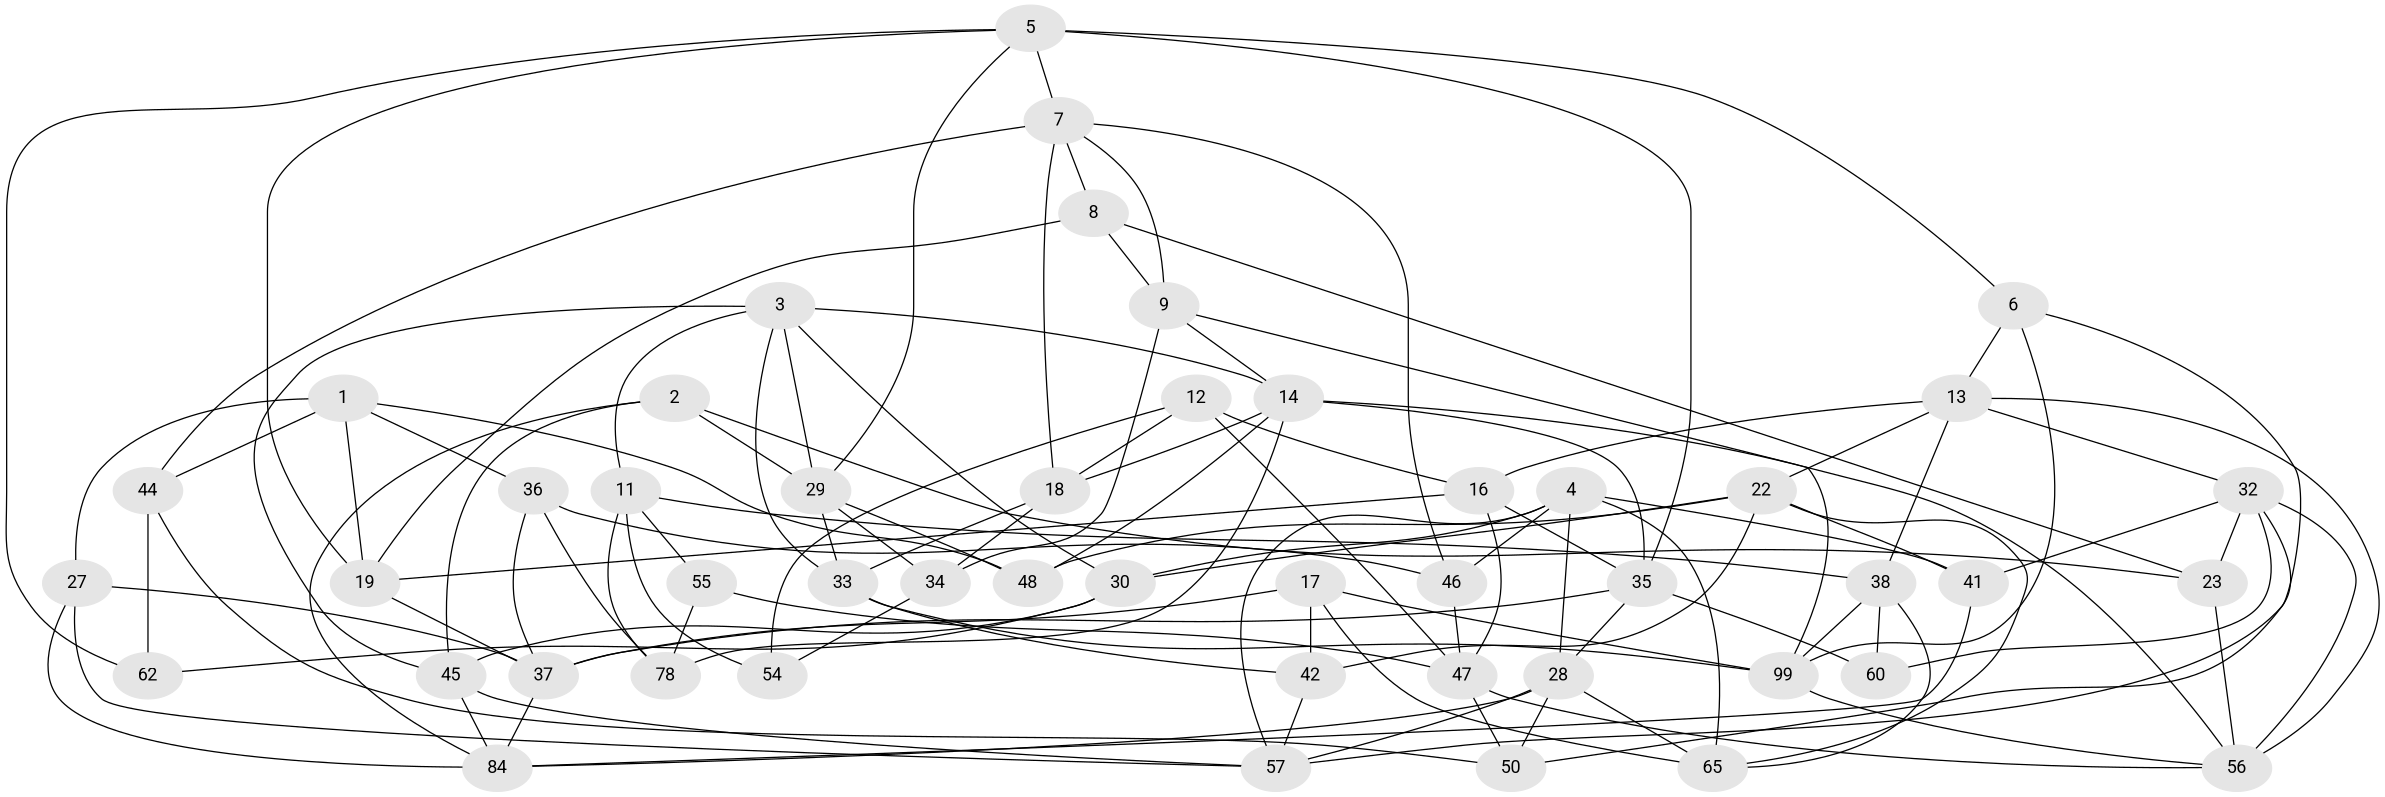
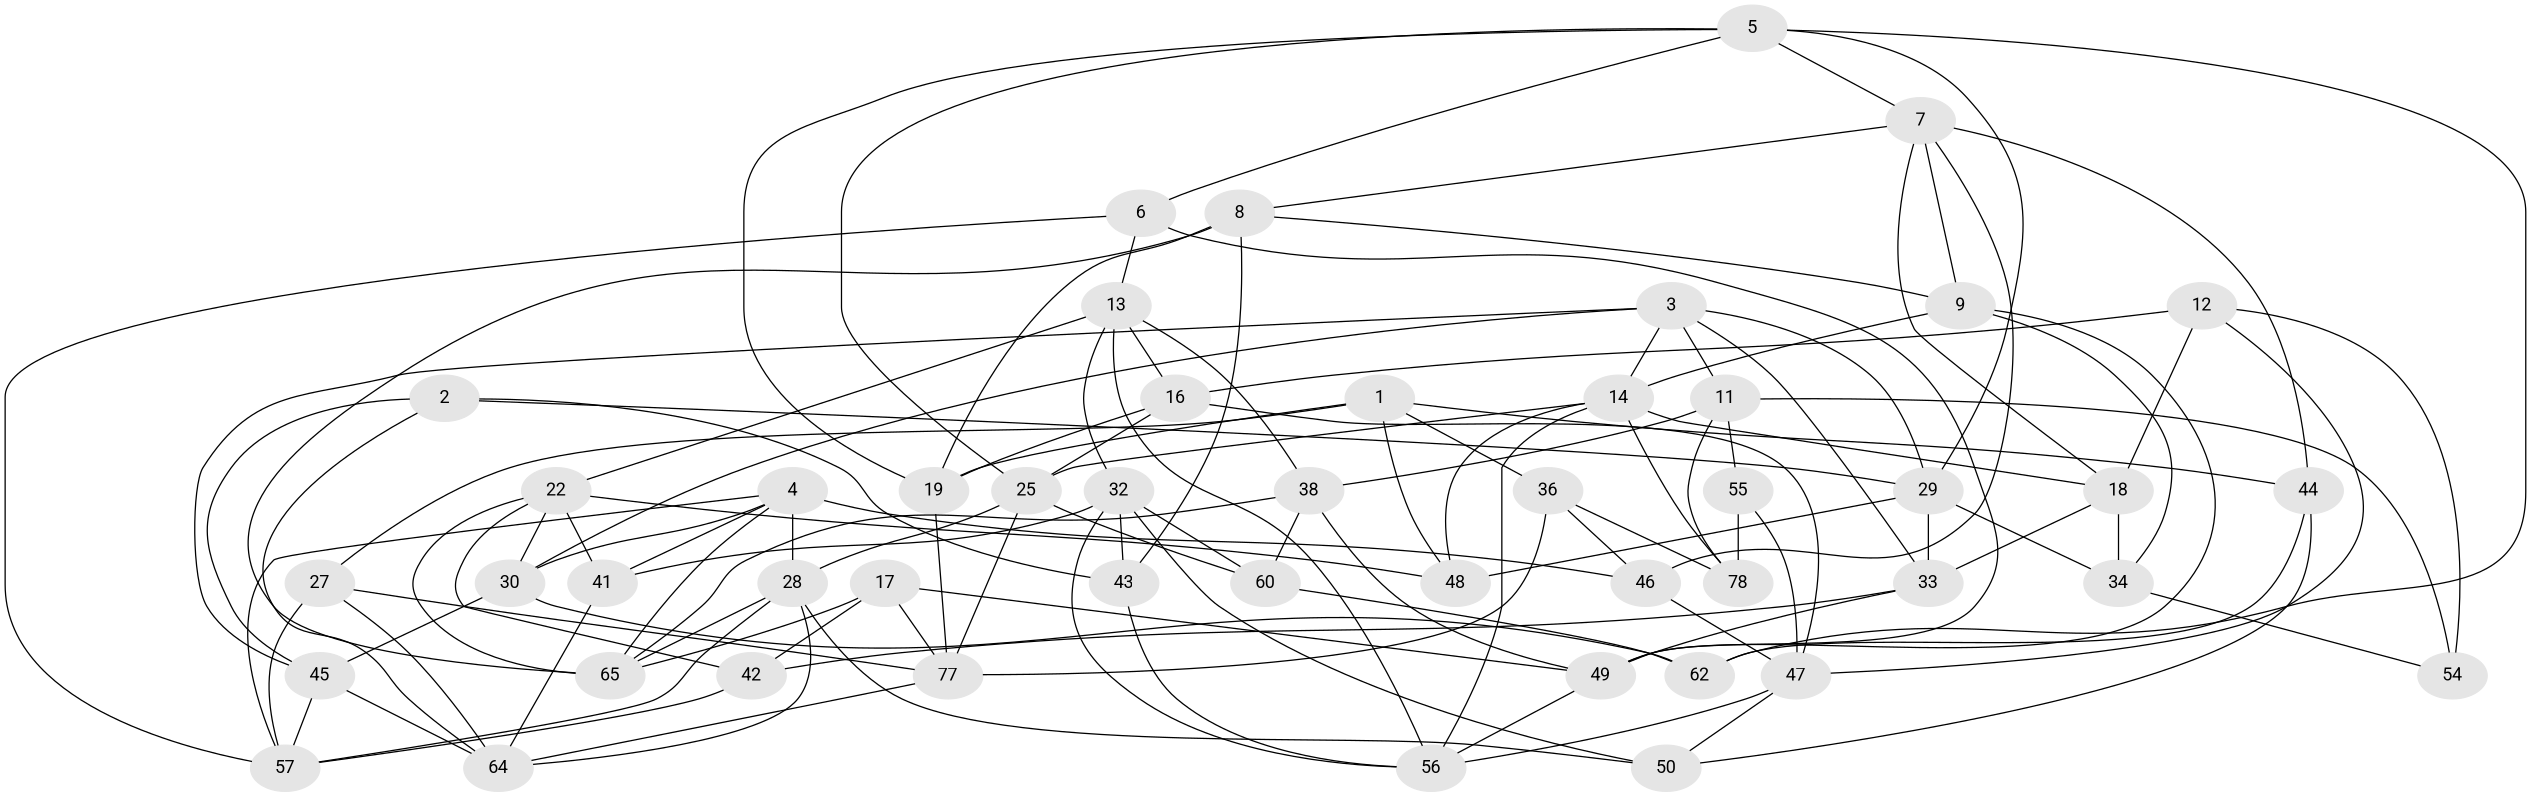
none -> (496, 322)
(1642, 583) -> (1026, 491)
(2213, 583) -> (1124, 583)
none -> (1459, 615)
(544, 676) -> (948, 676)
(1783, 676) -> (1601, 676)
(497, 768) -> (498, 768)
